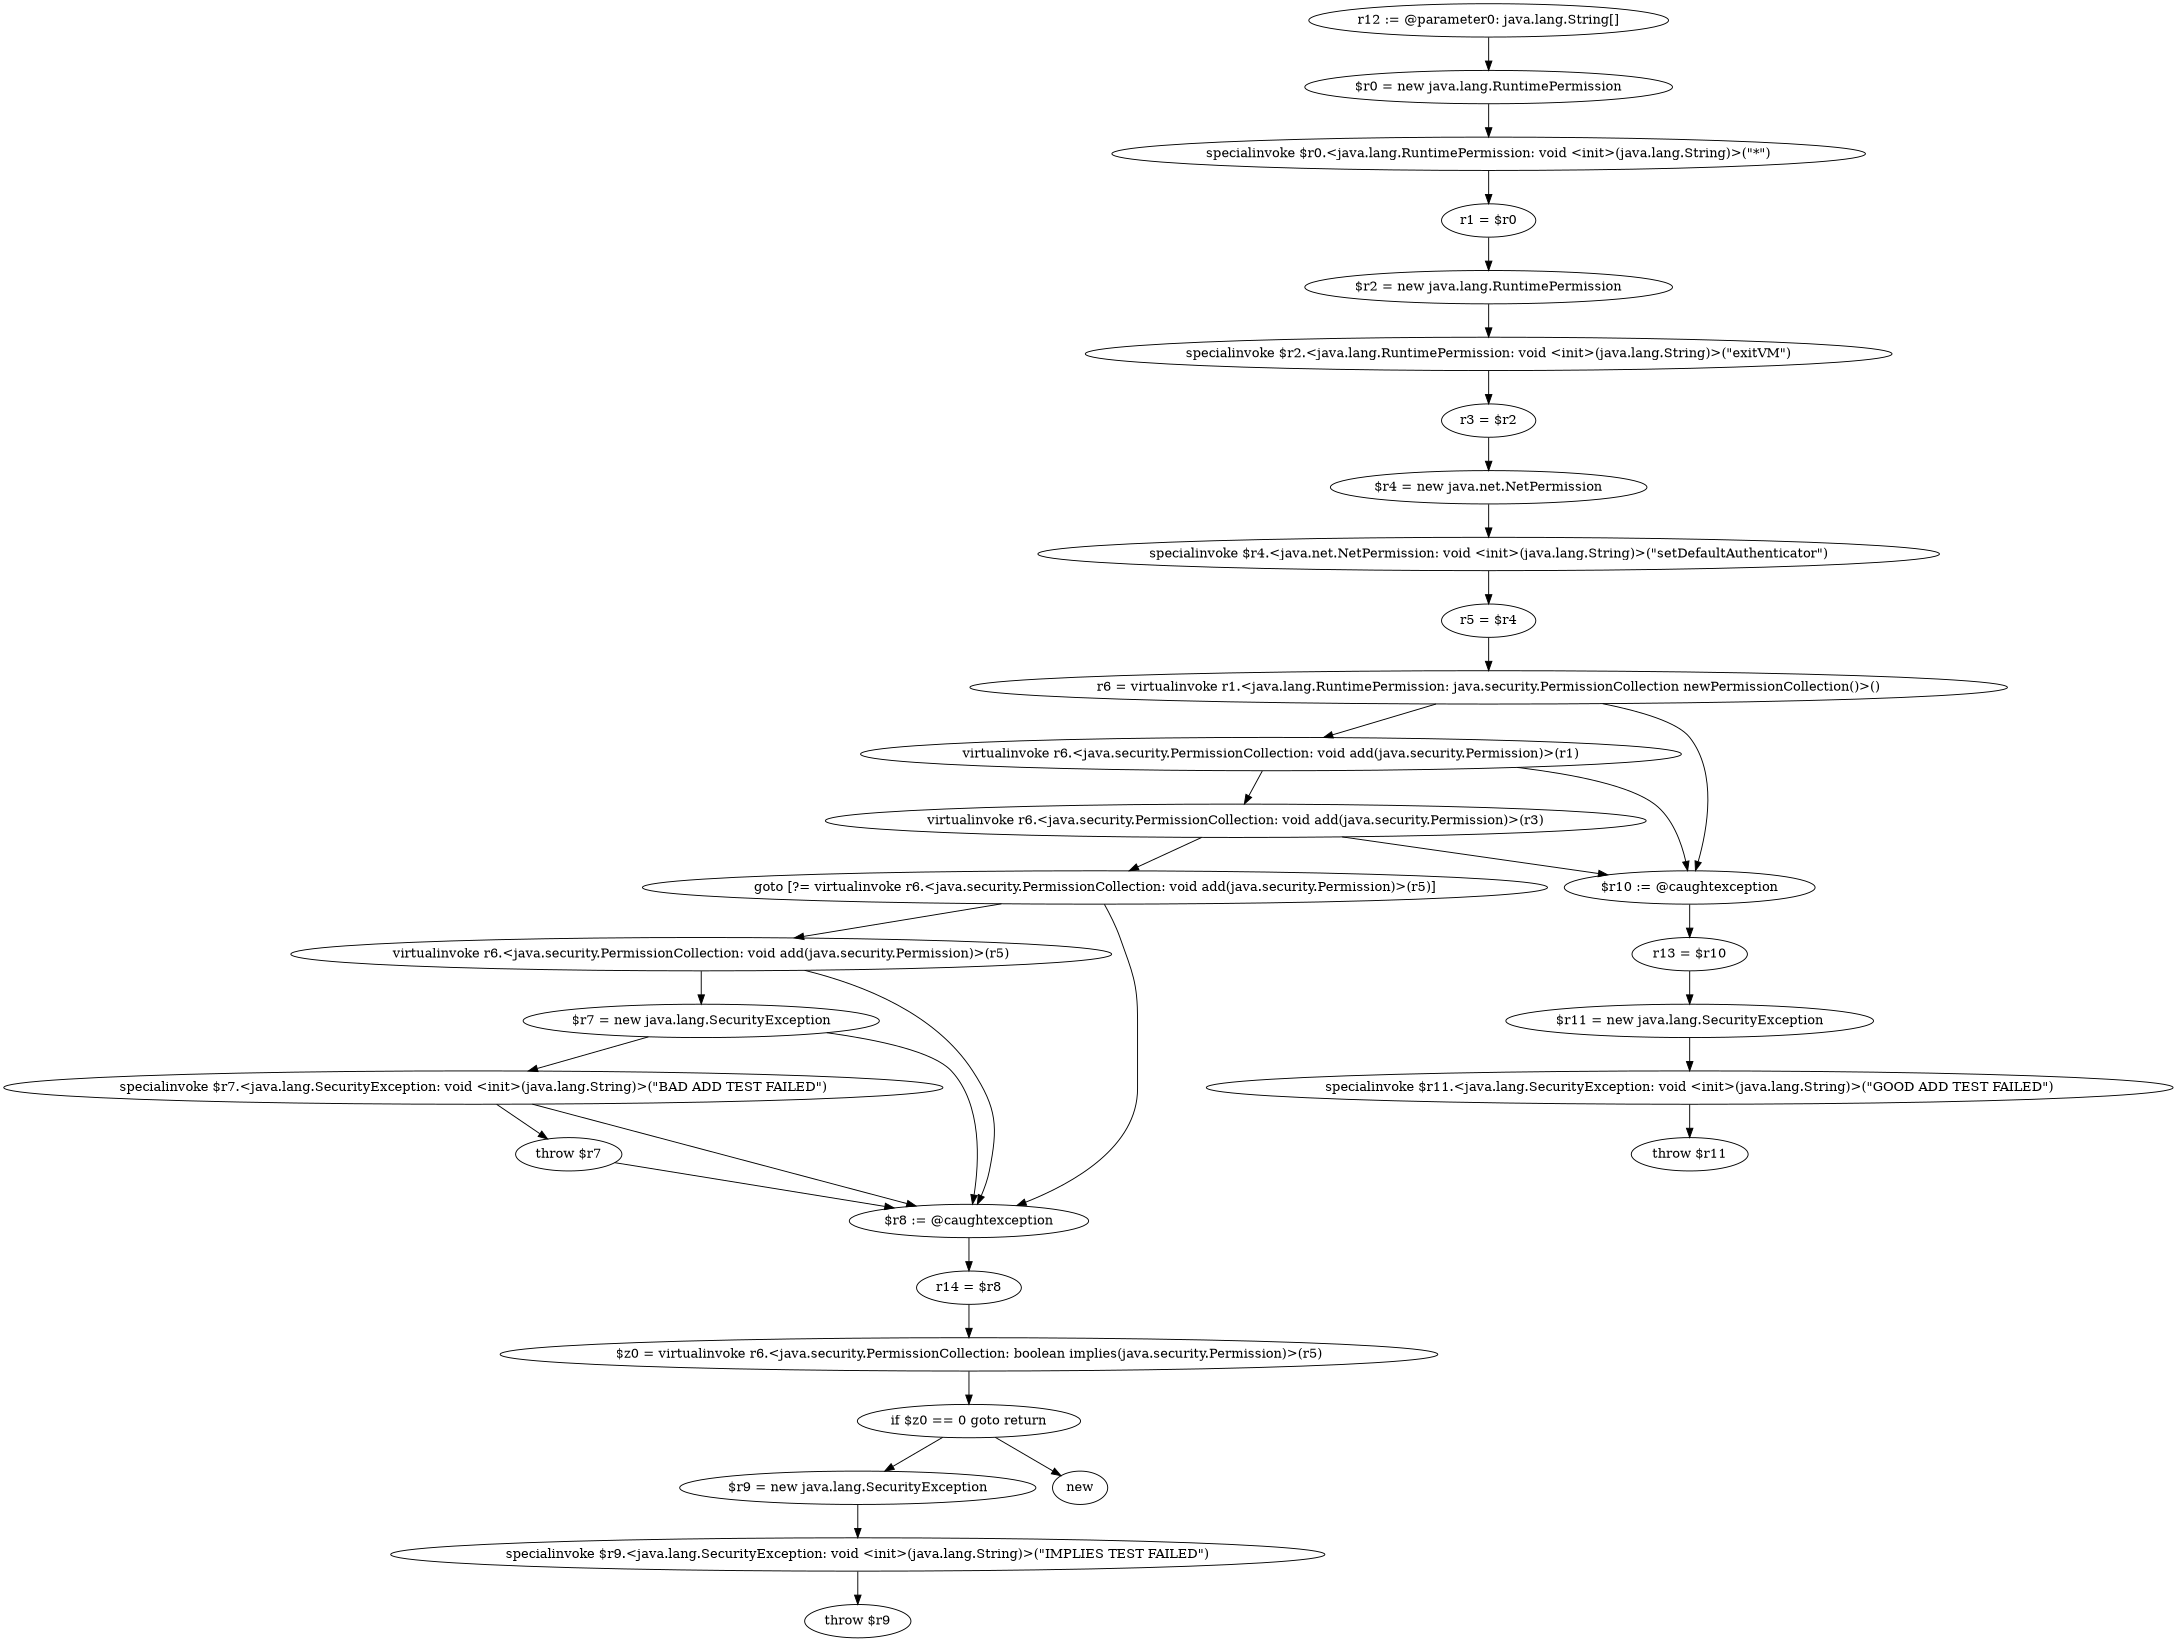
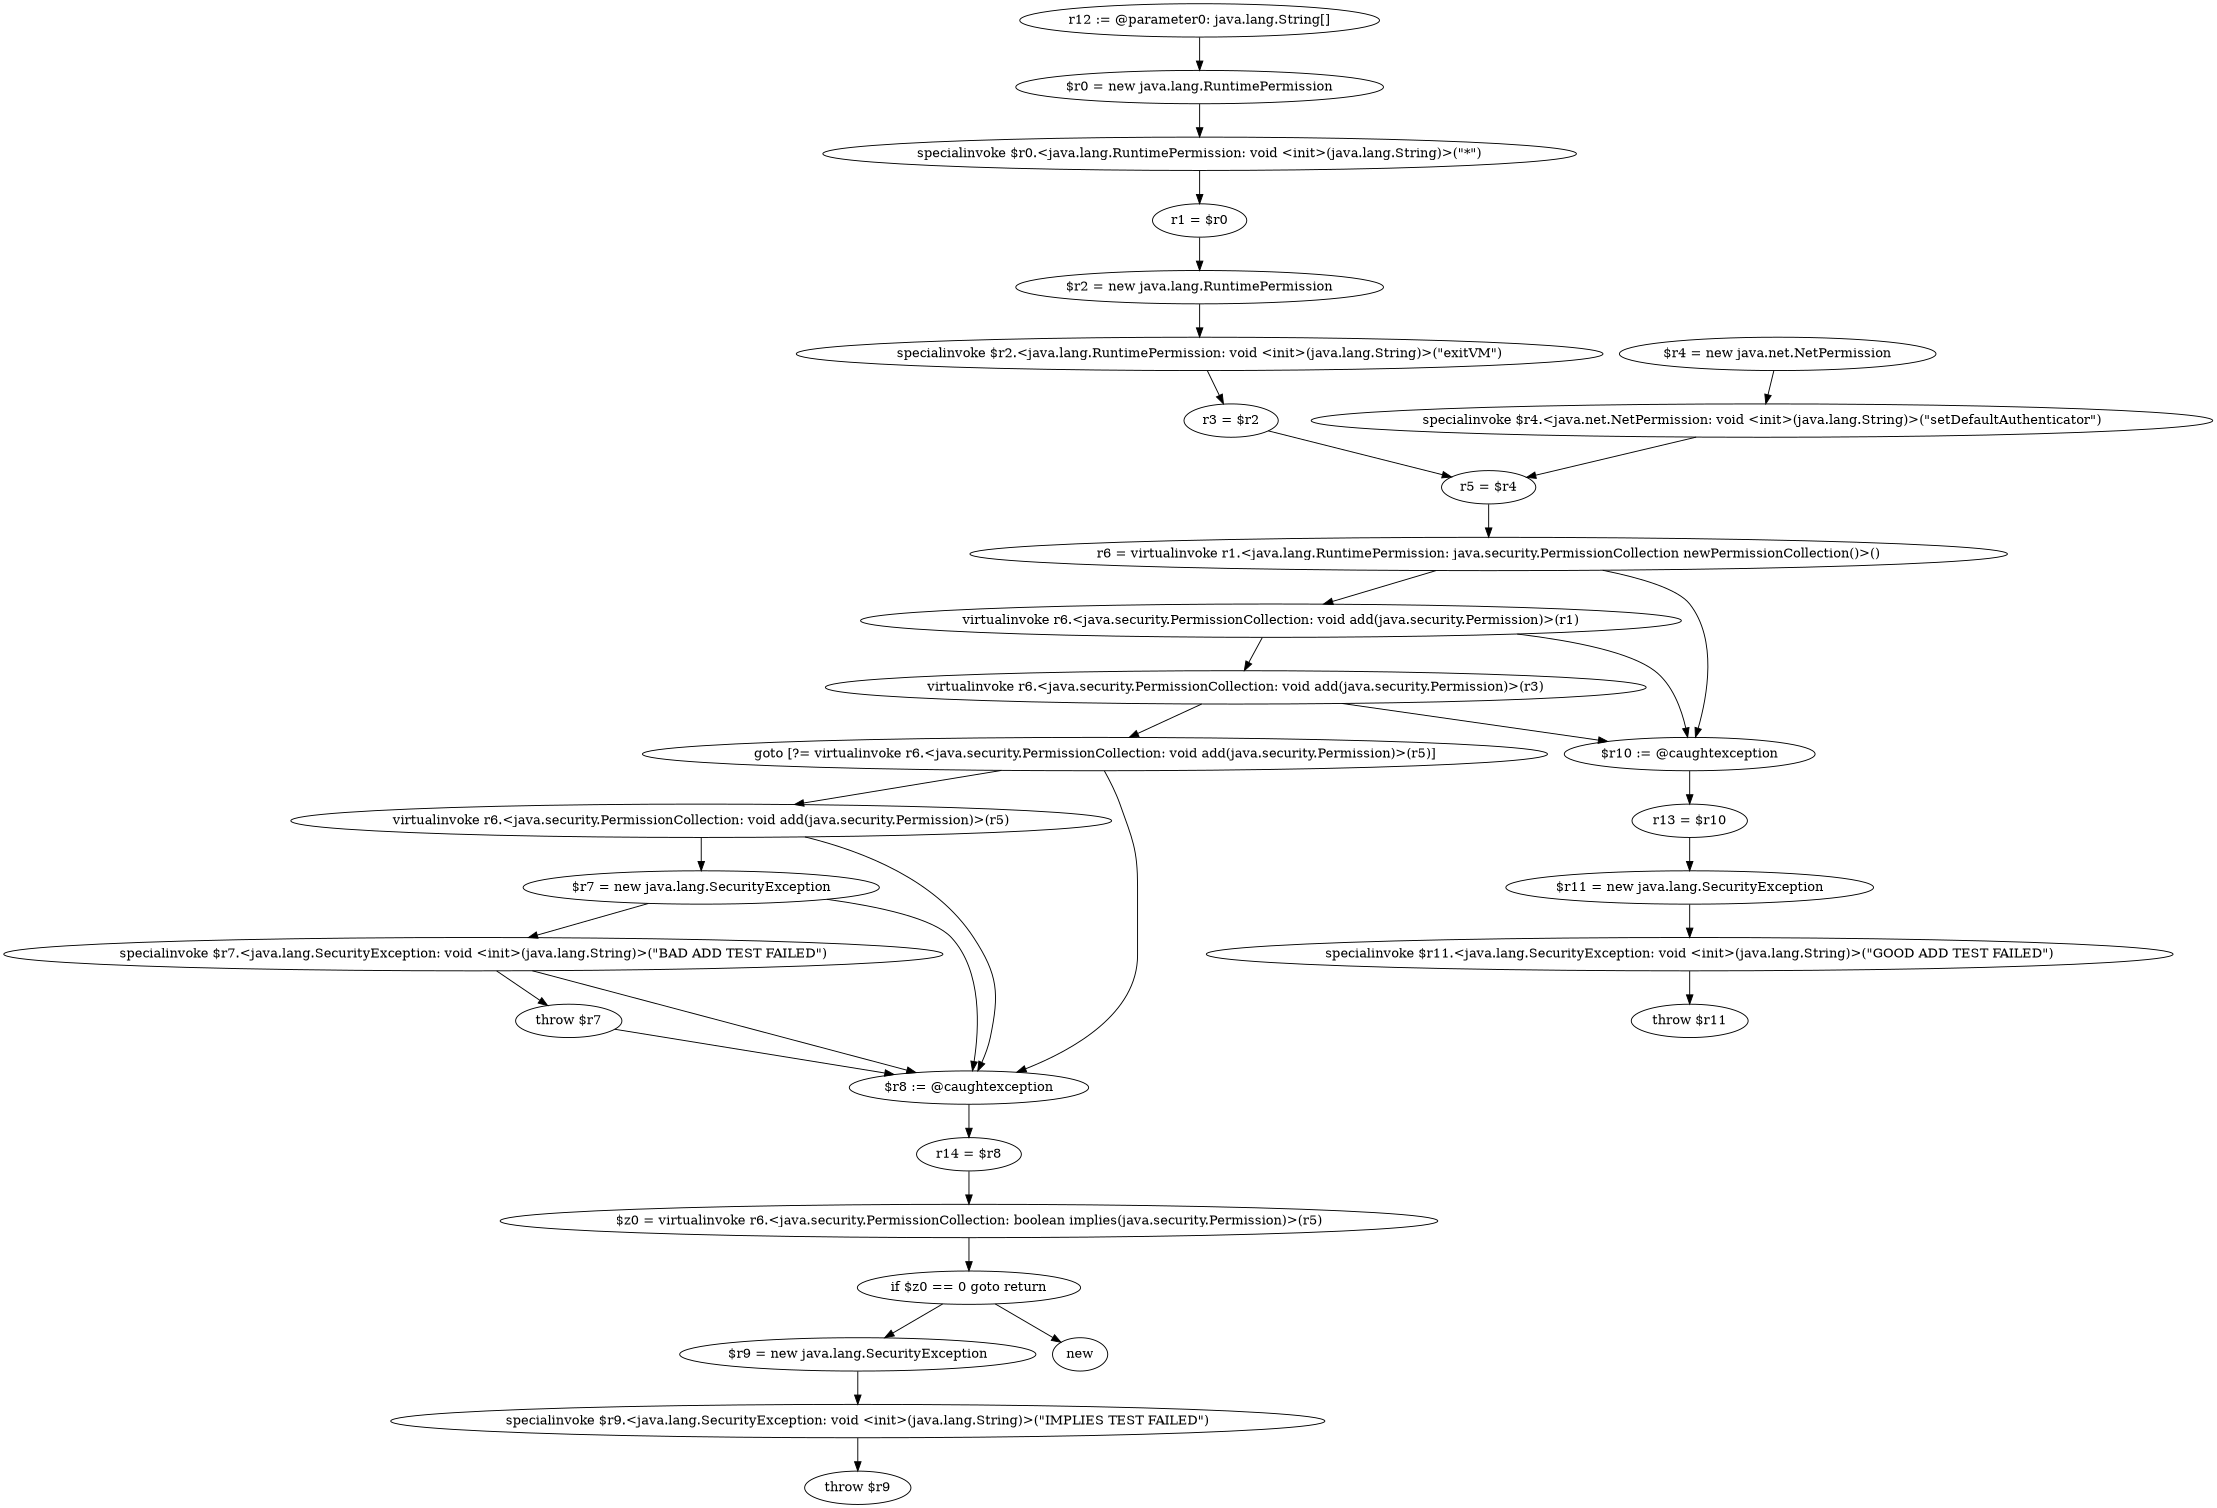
(1489, 449) -> (1355, 453)
